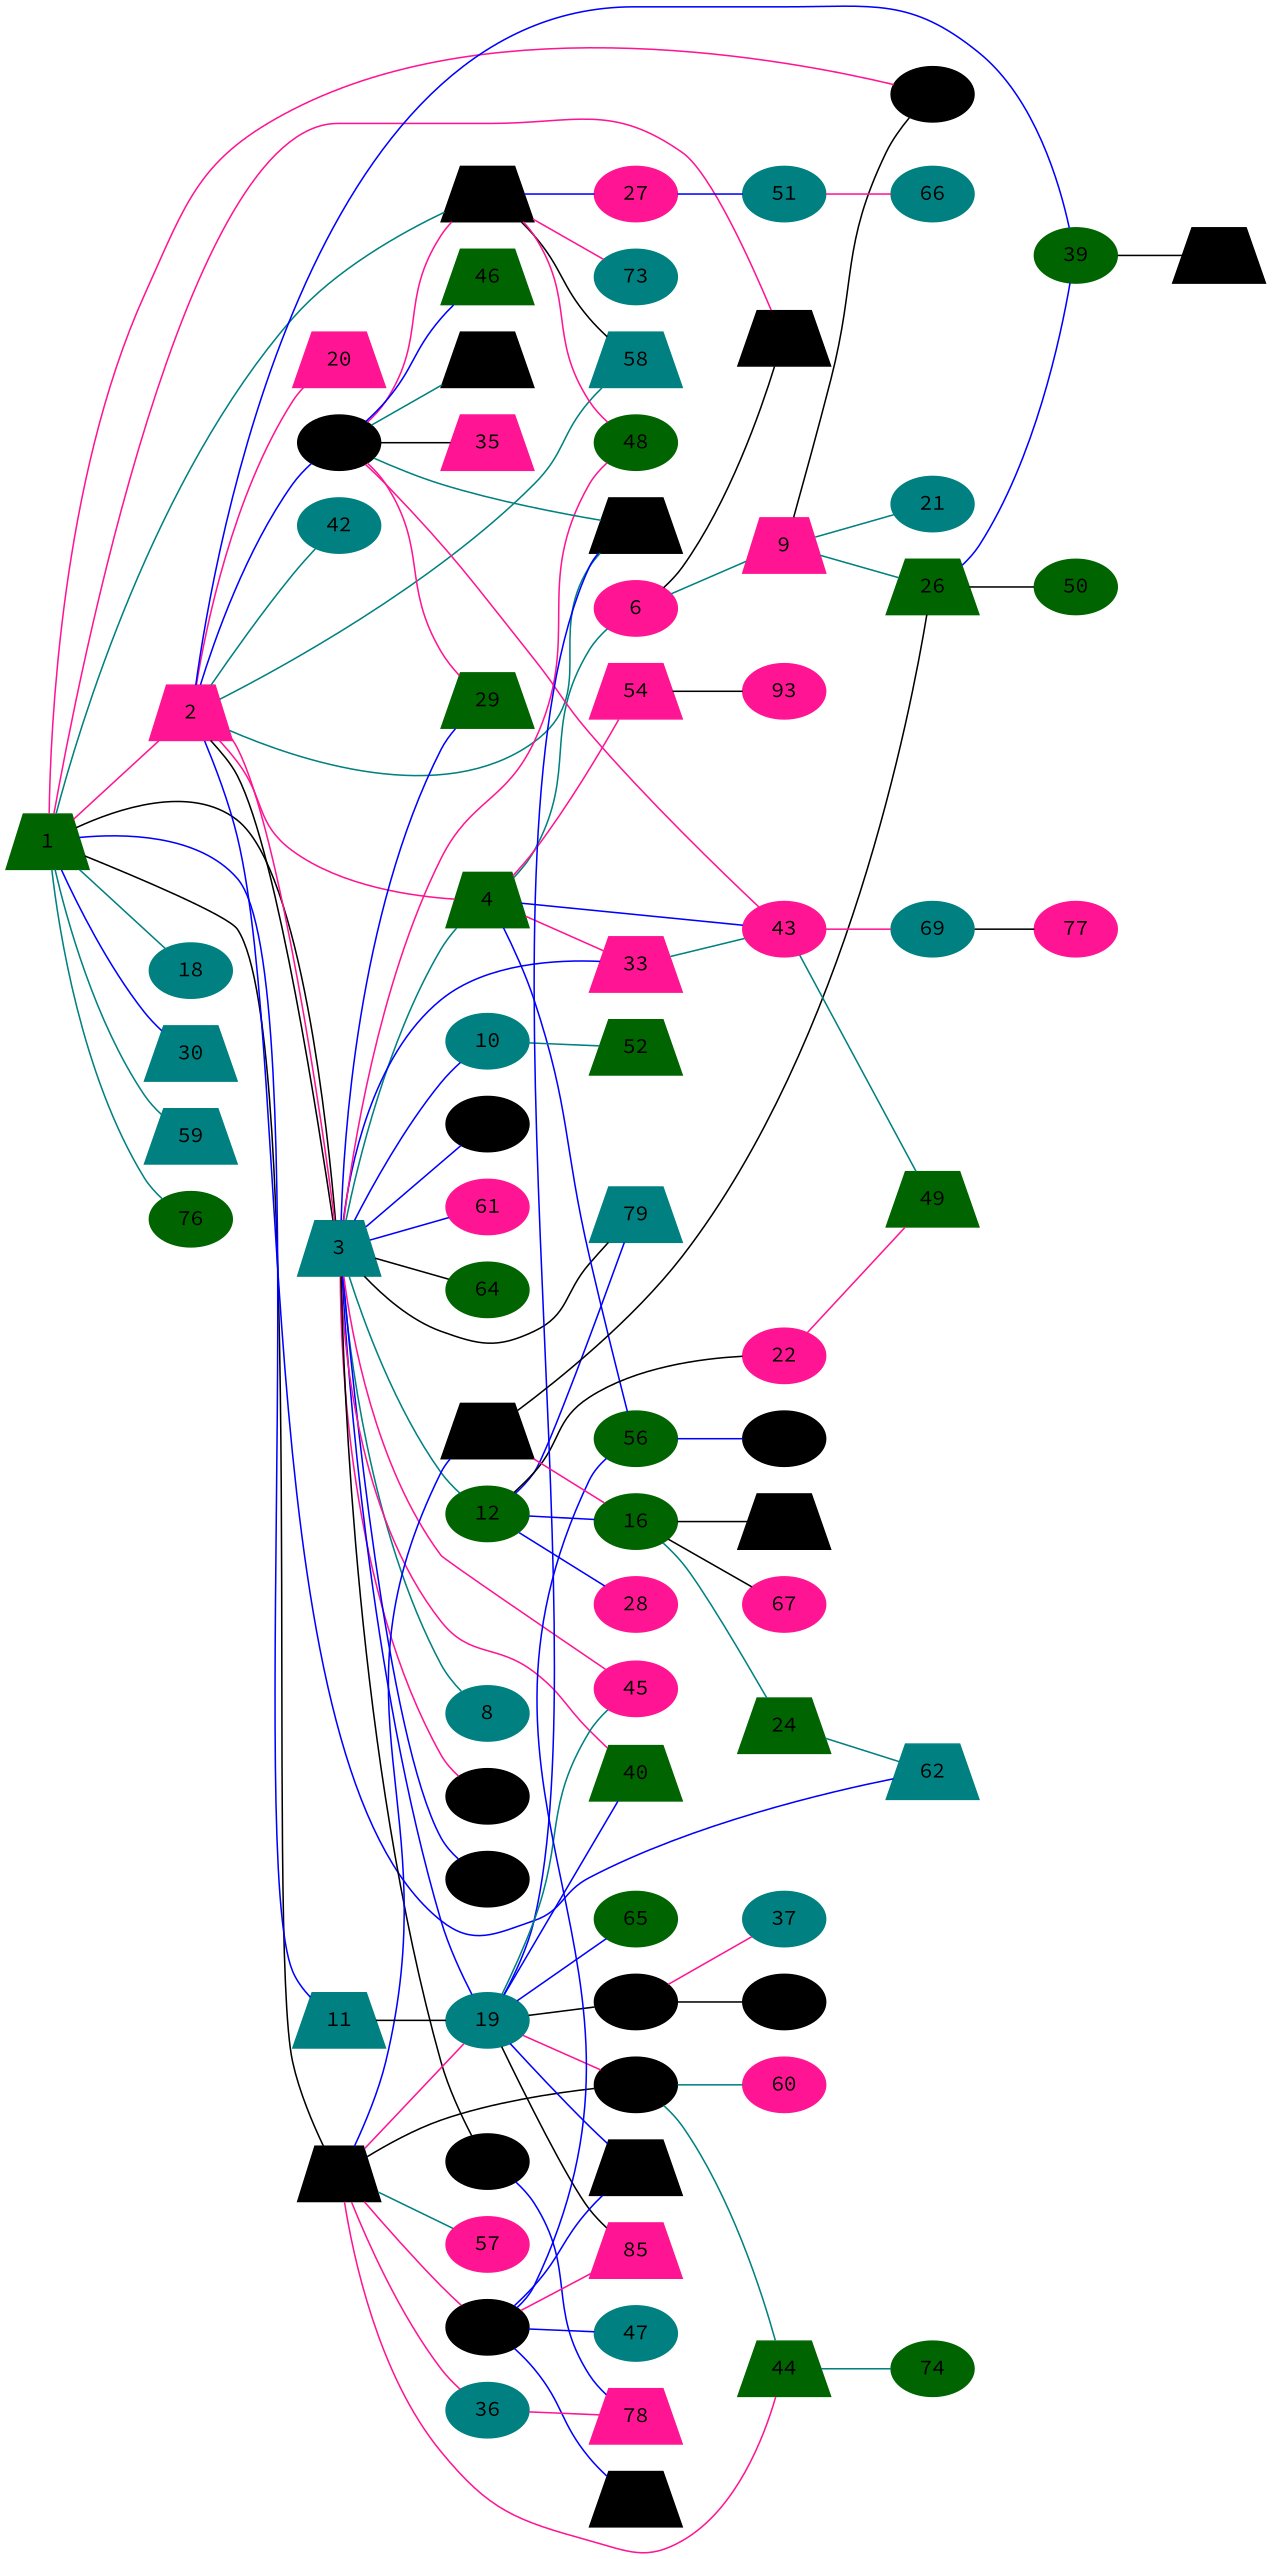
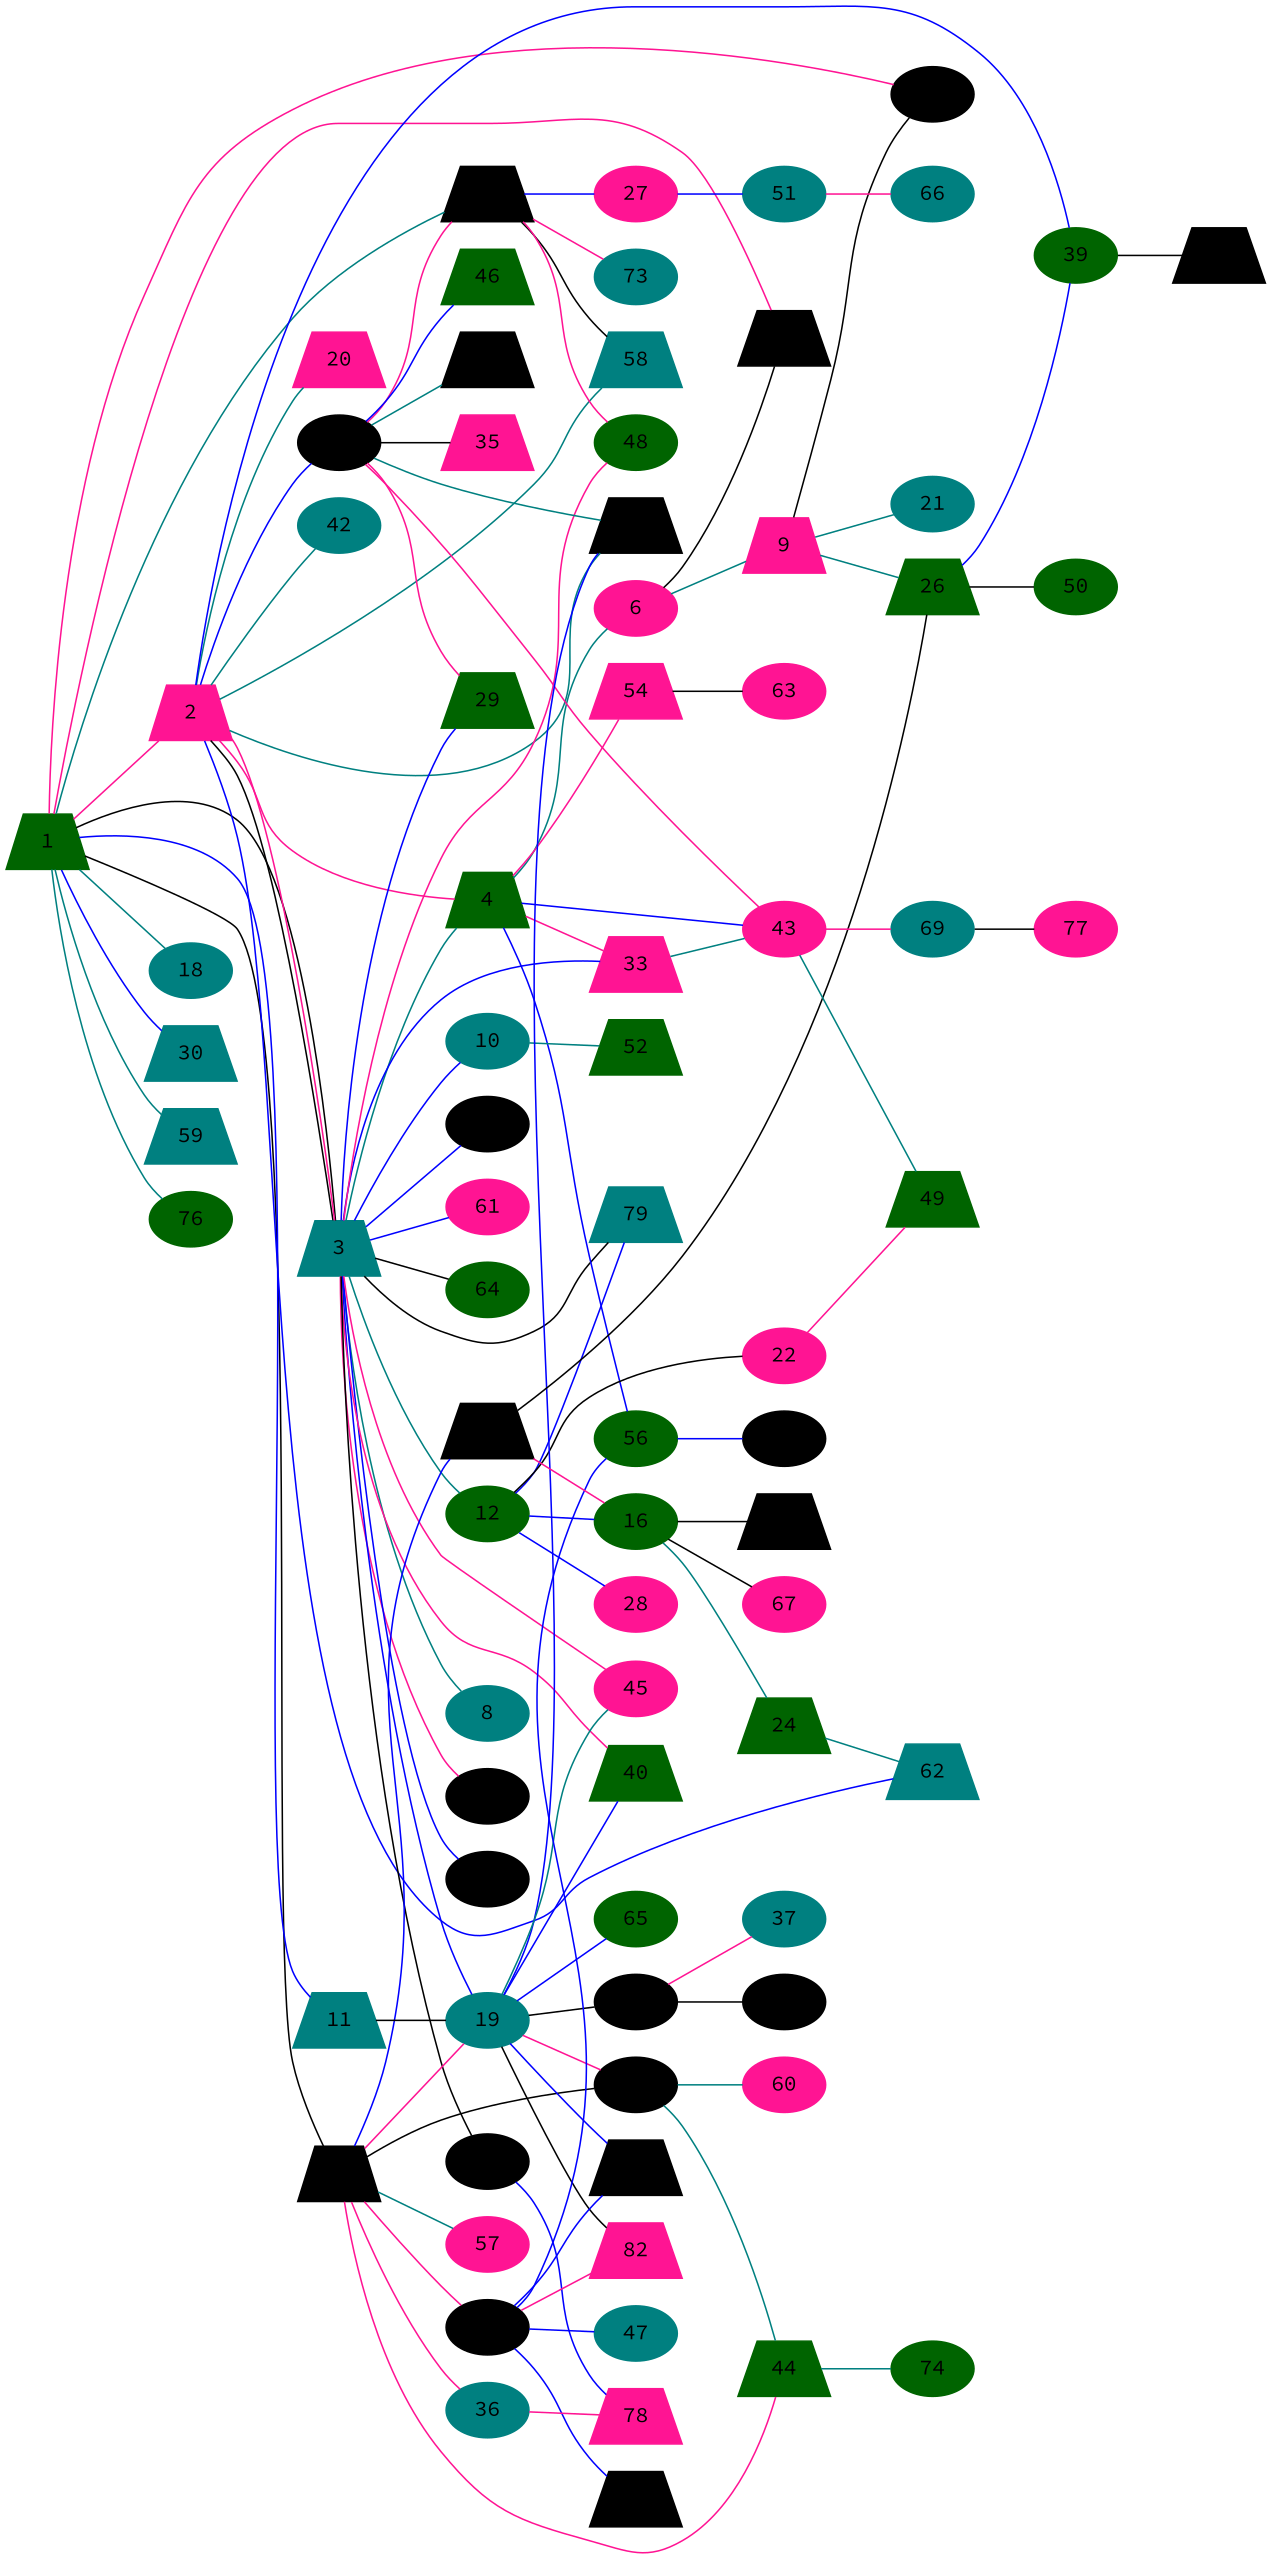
(237, 523) -> (237, 523)
(784, 691) -> (784, 691)
(636, 2251) -> (636, 2251)
